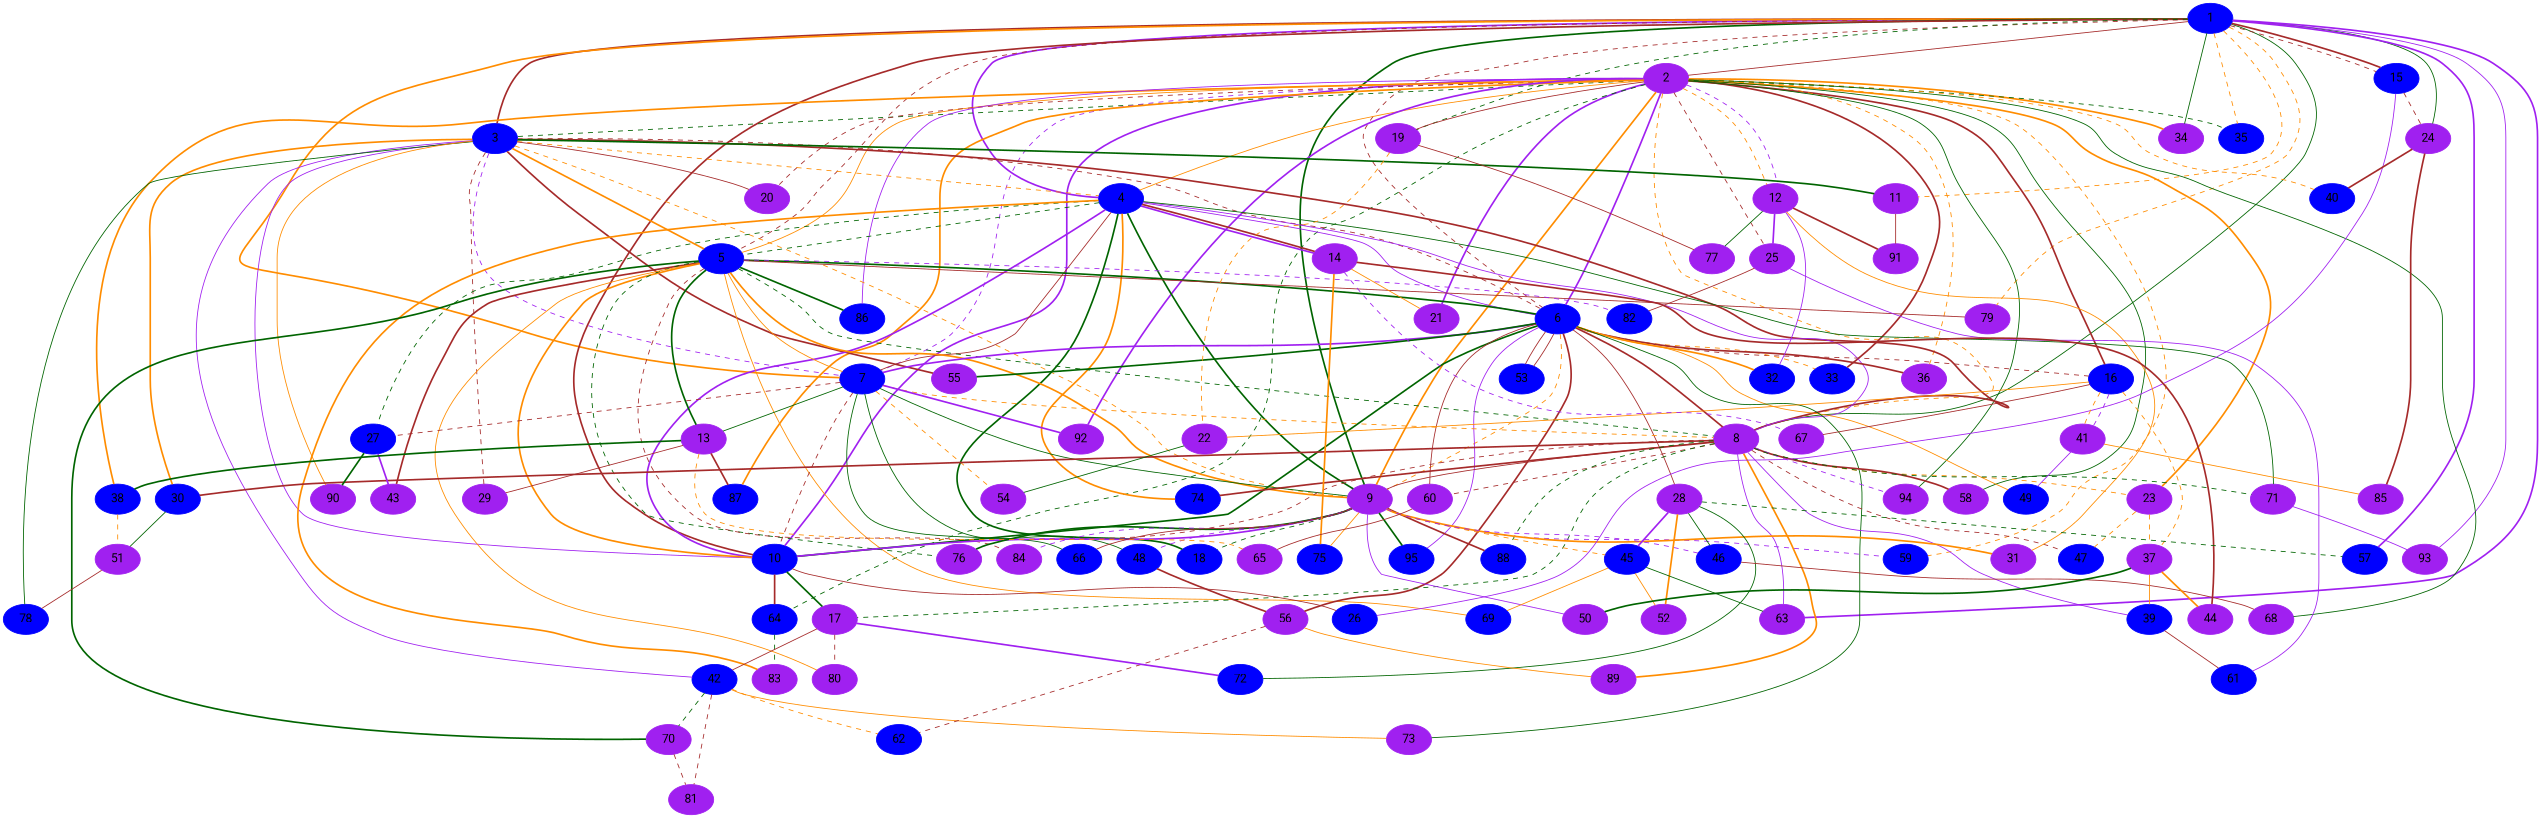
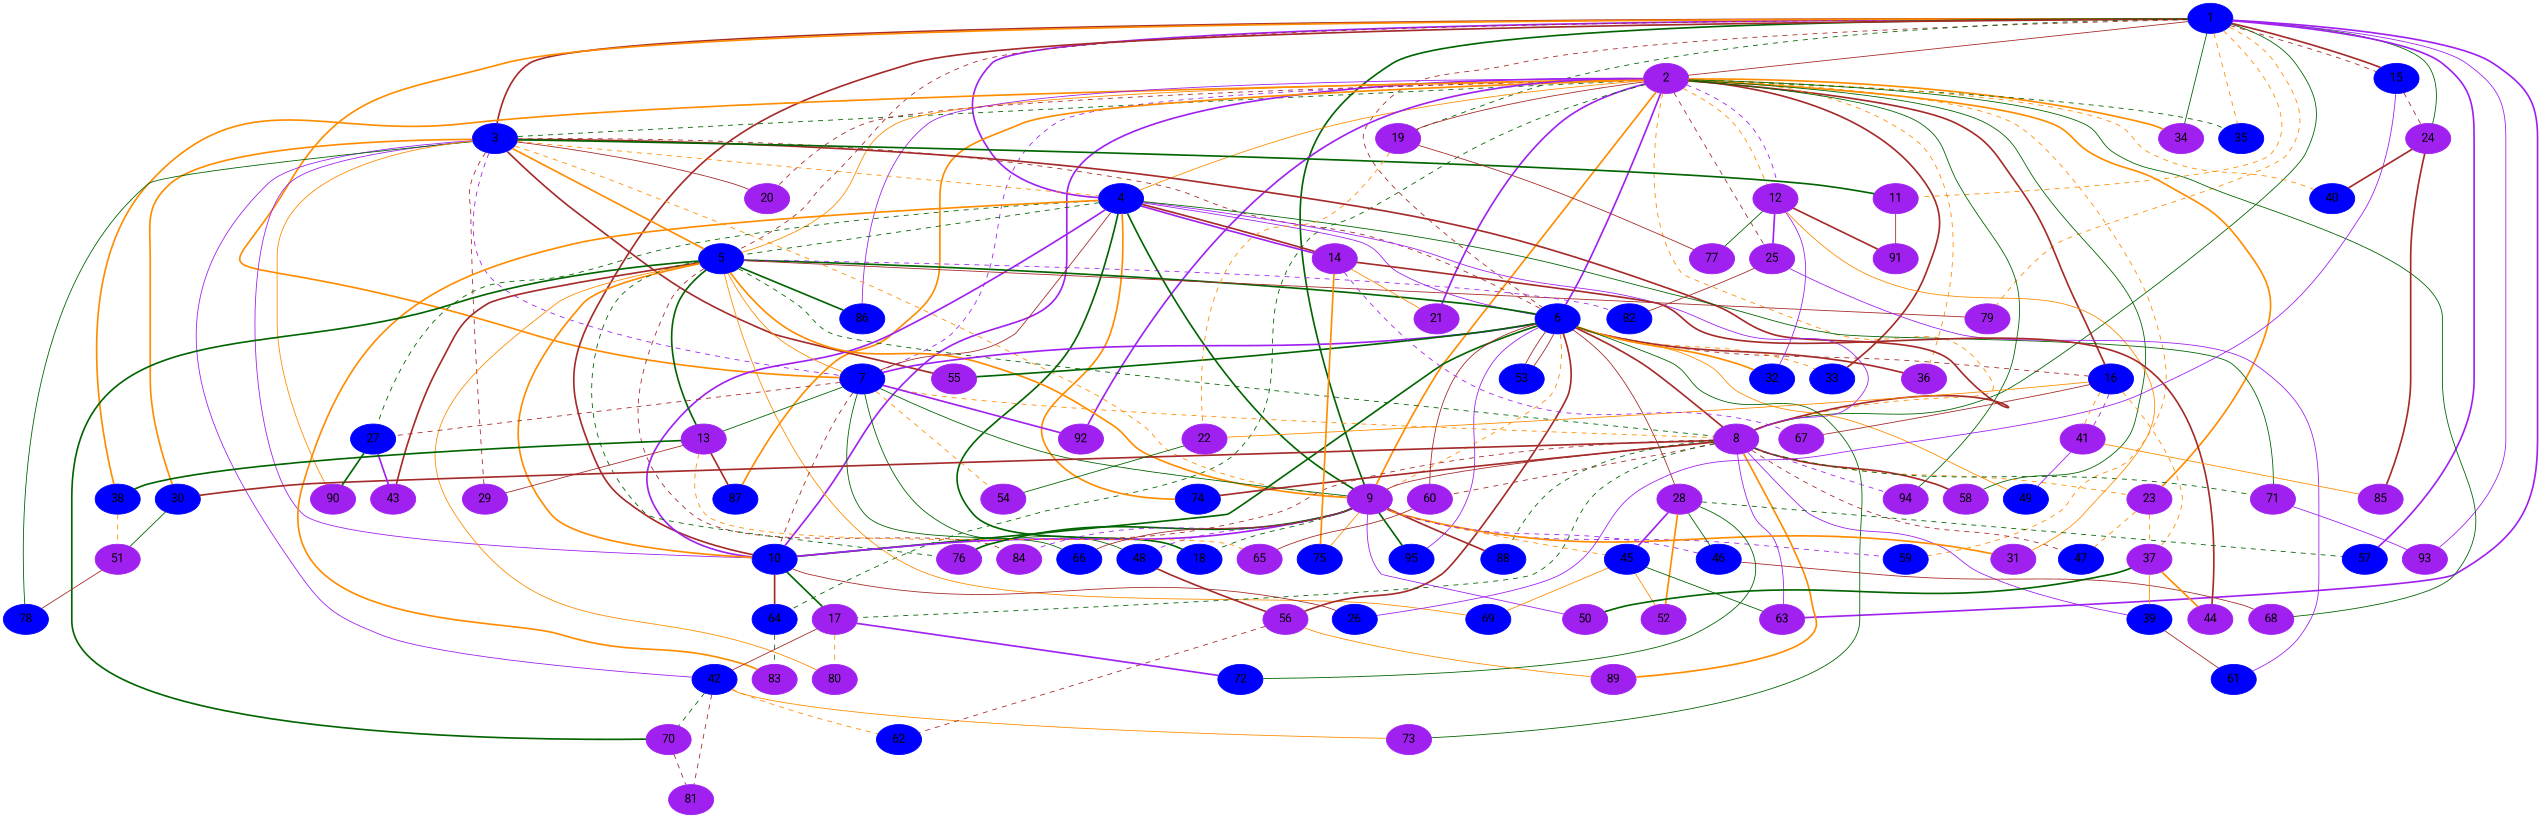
(835, 649) -> (835, 649)
